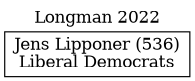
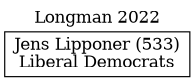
(97, 54) -> (97, 54)
